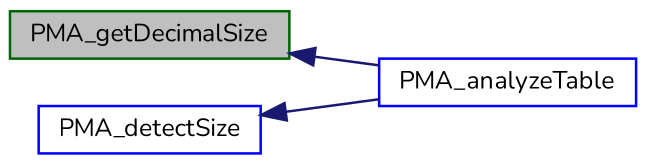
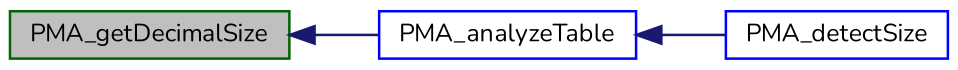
(332, 106) -> (694, 35)
